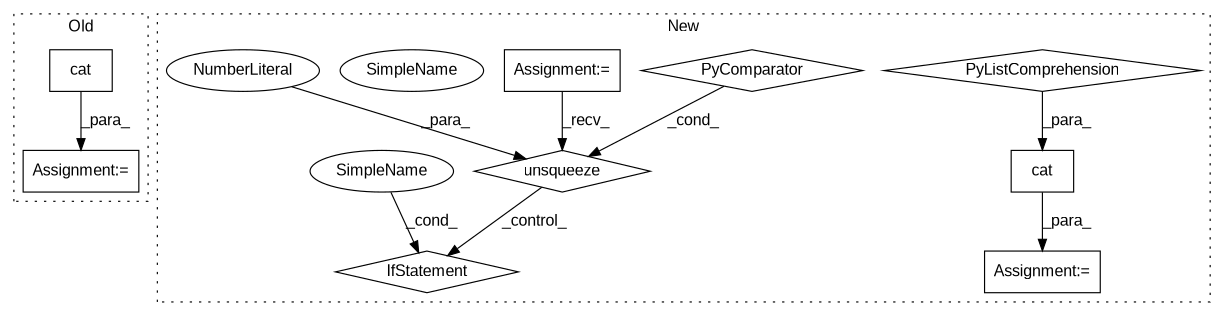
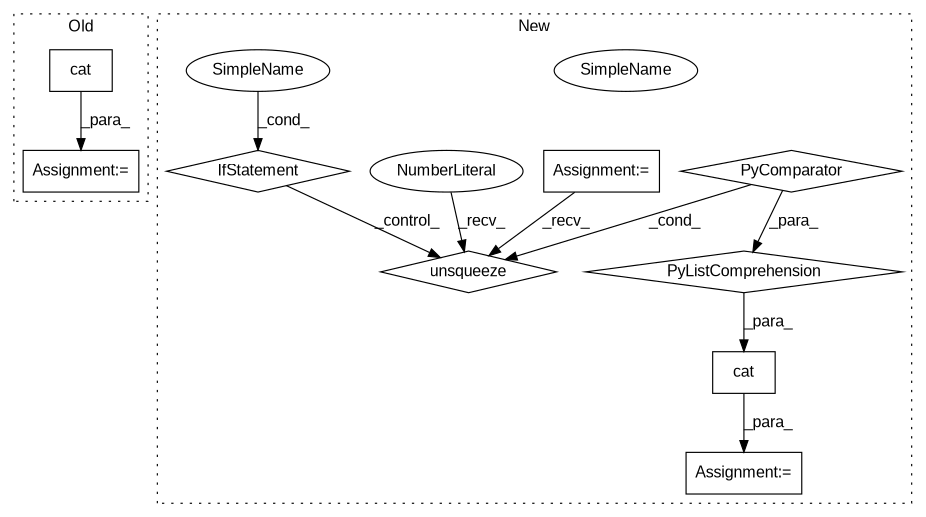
(446, 121) -> (482, 222)
none -> (770, 216)
(500, 218) -> (358, 219)
